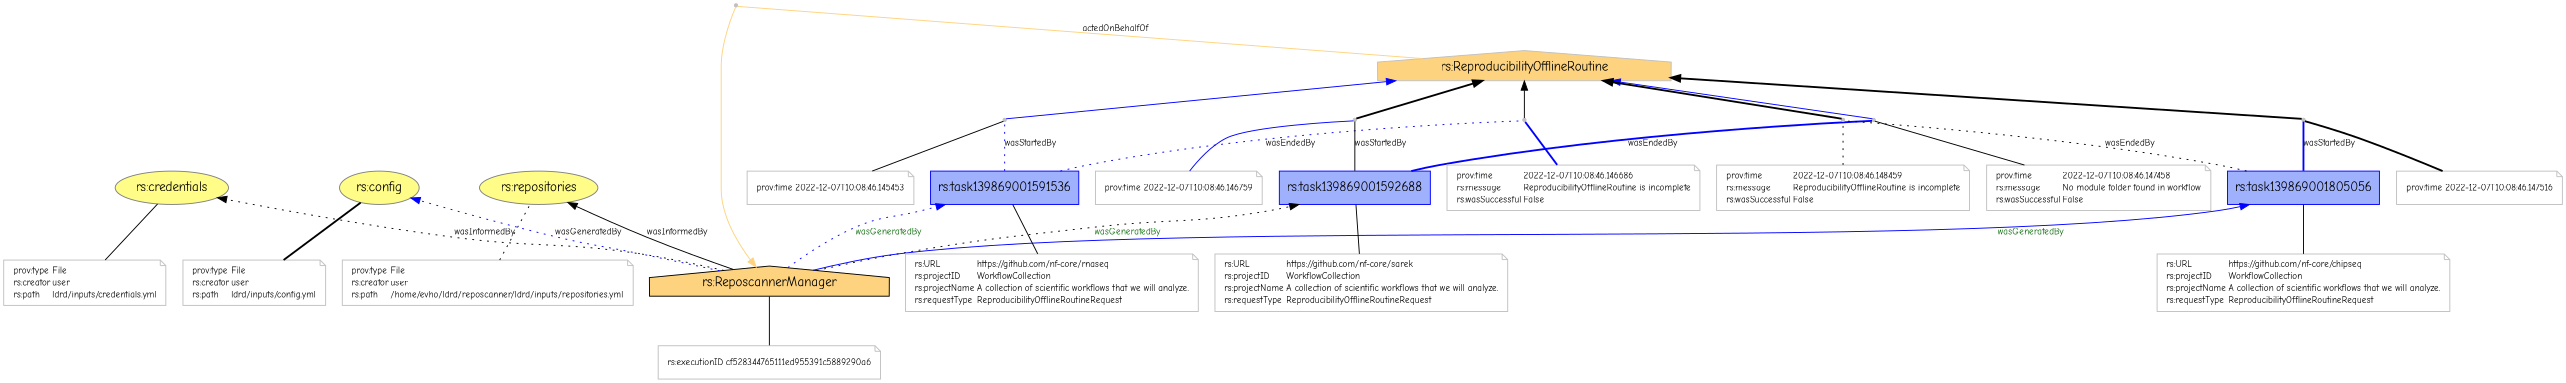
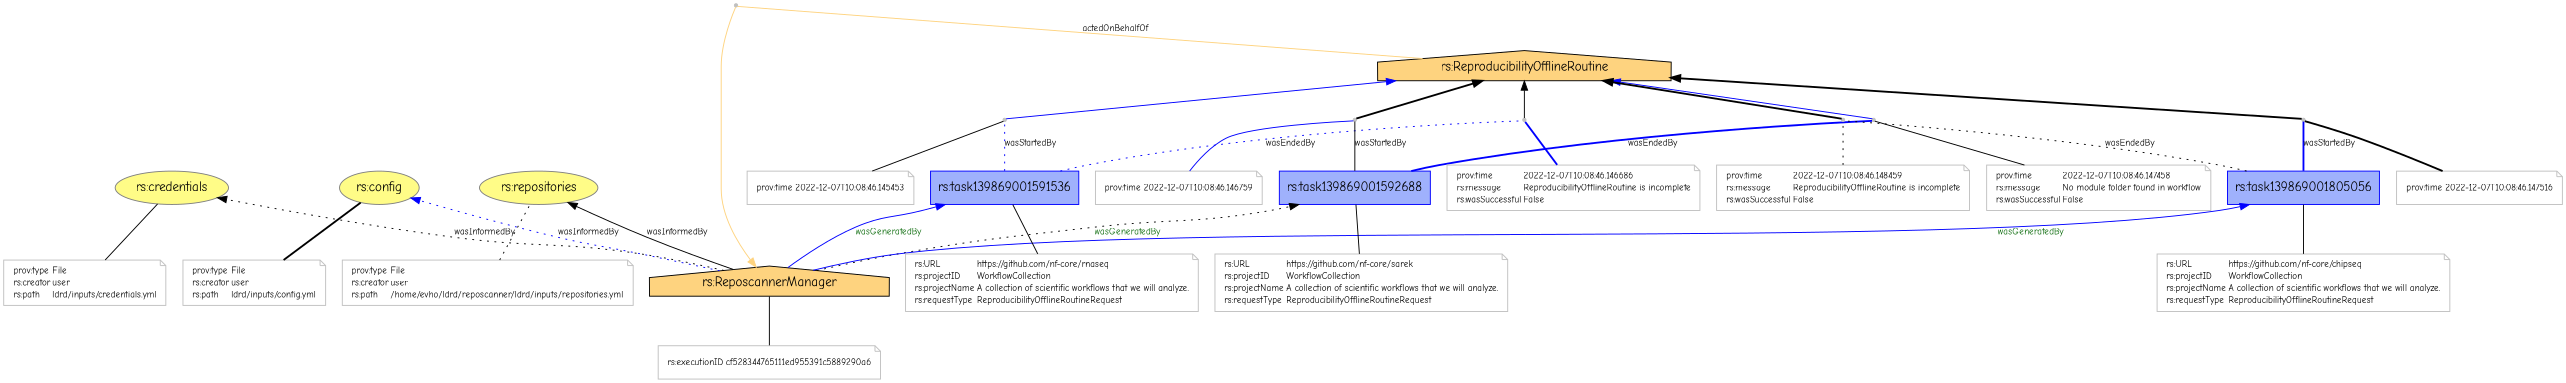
(1524, 67) -> (1524, 67)
(858, 226) -> (858, 226)
(589, 232) -> (589, 232)
